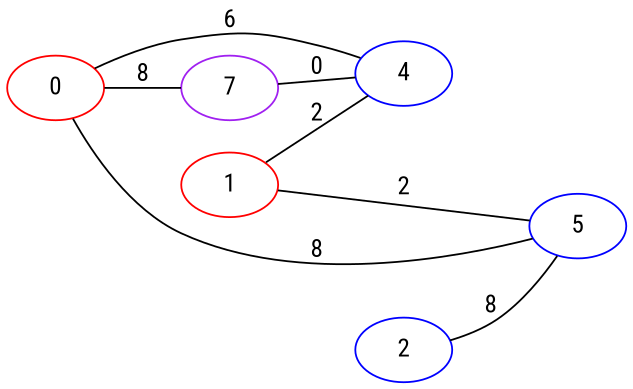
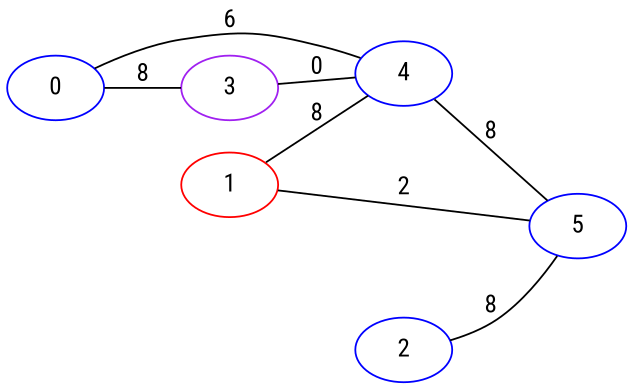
(56, 88) -> (56, 88)
(230, 88) -> (230, 88)
(317, 114) -> (317, 114)
(276, 260) -> (491, 150)
